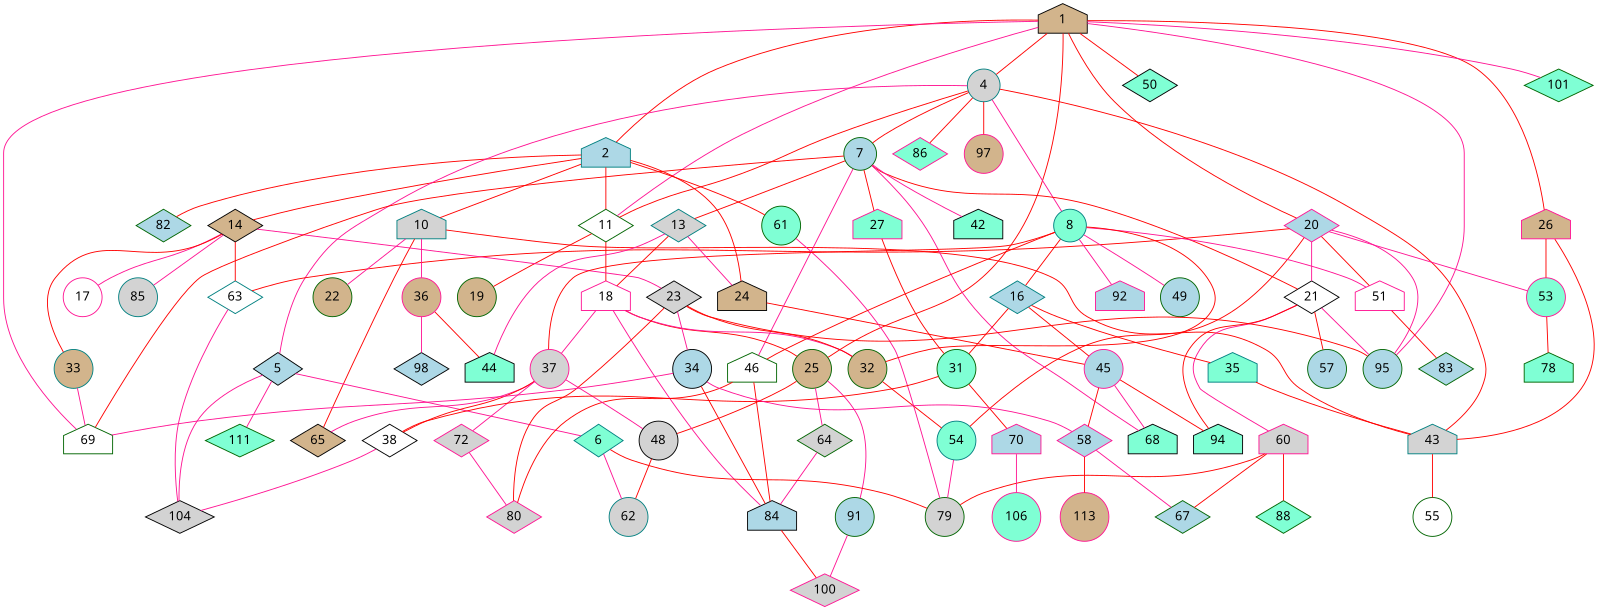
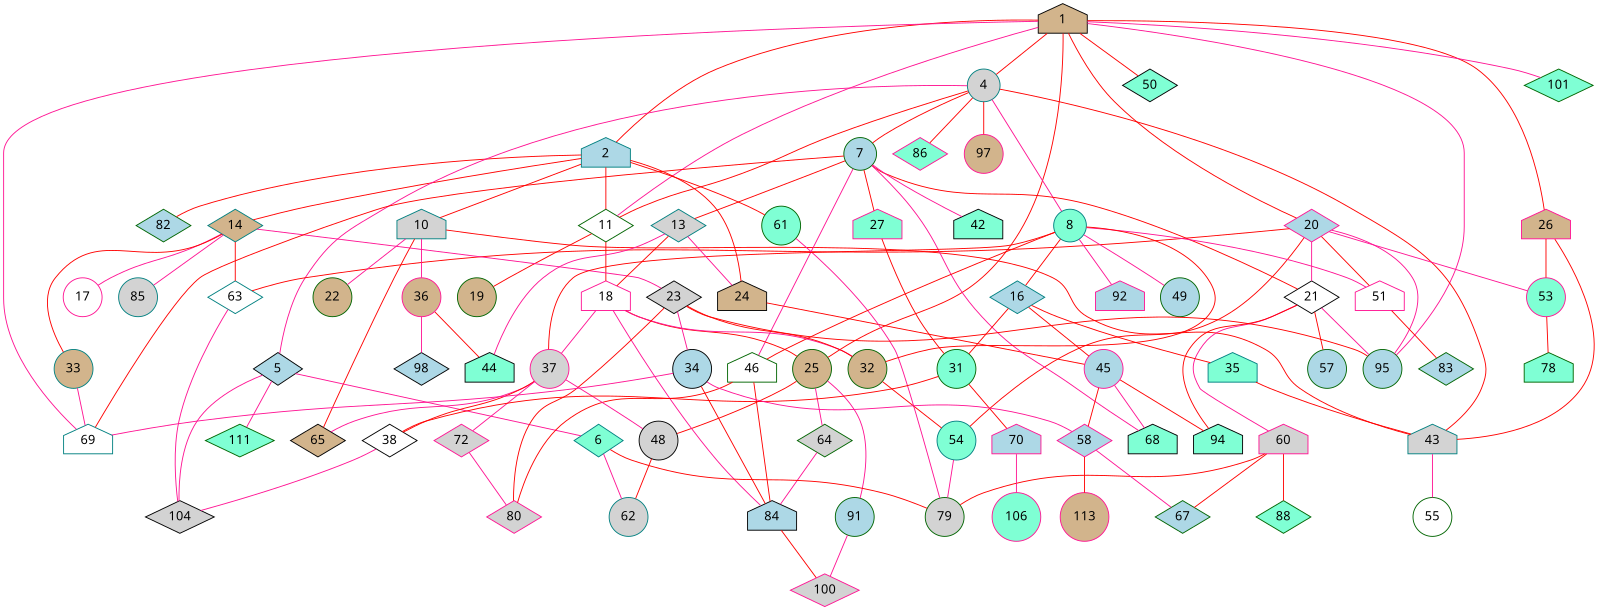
(235, 226) -> (235, 226)
(88, 441) -> (88, 441)
(1432, 476) -> (1432, 476)
